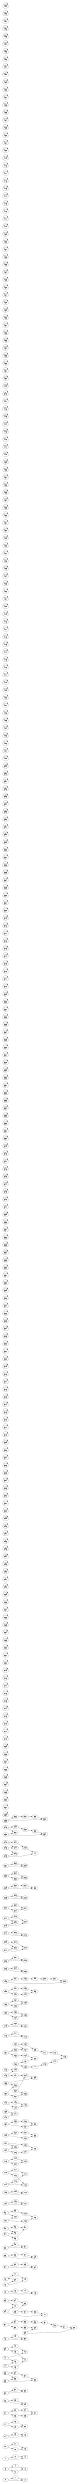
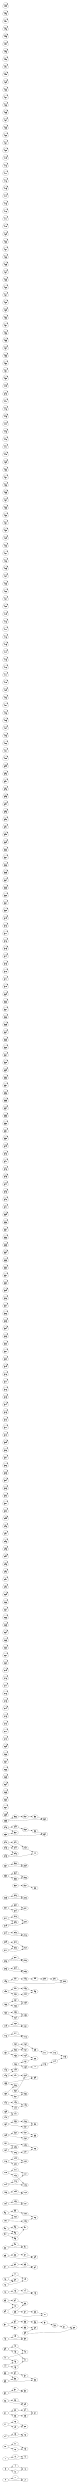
(6, 1888) -> none
(11, 2279) -> (10, 2280)
